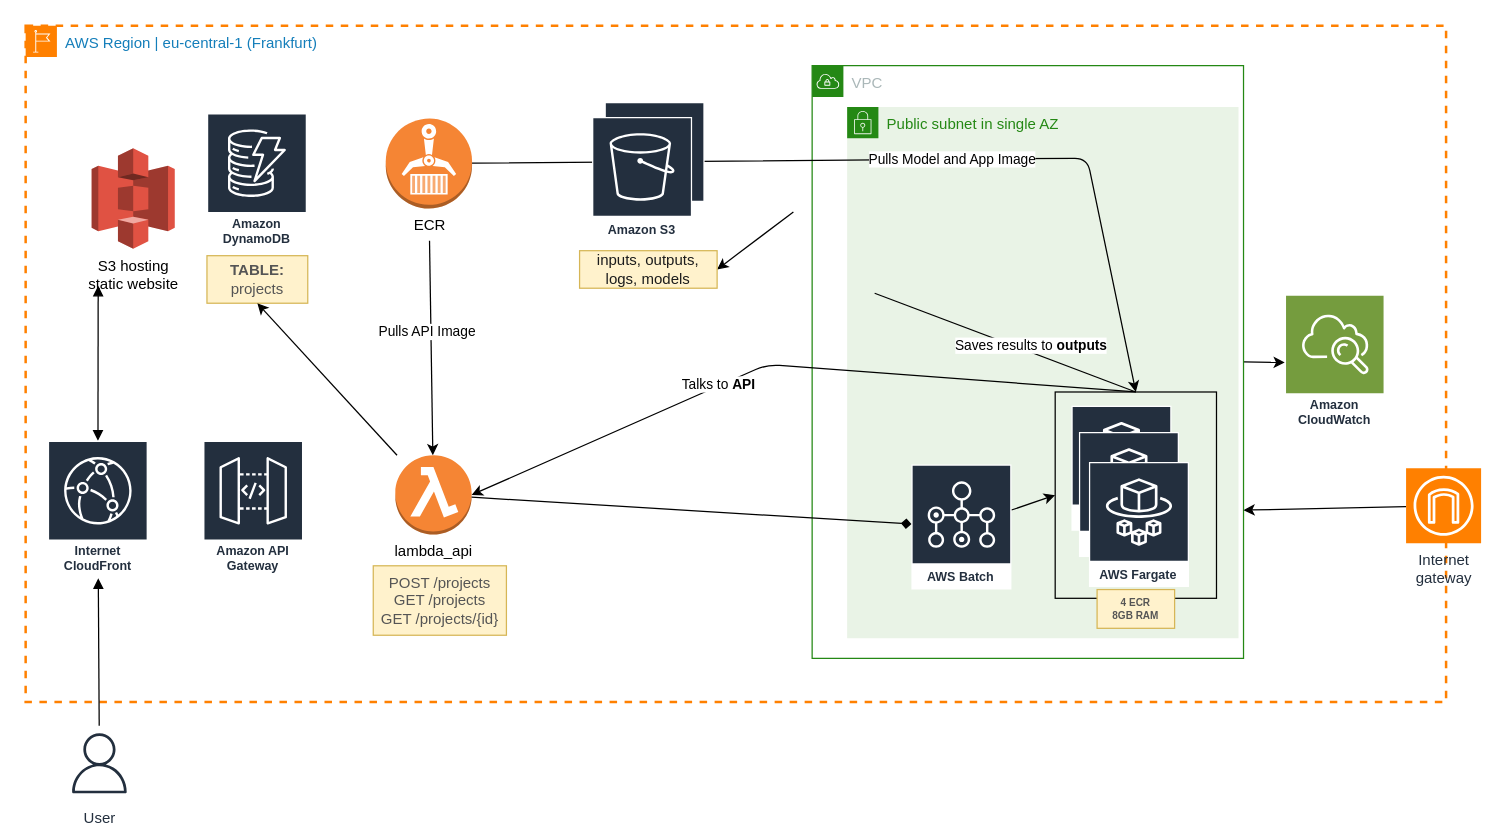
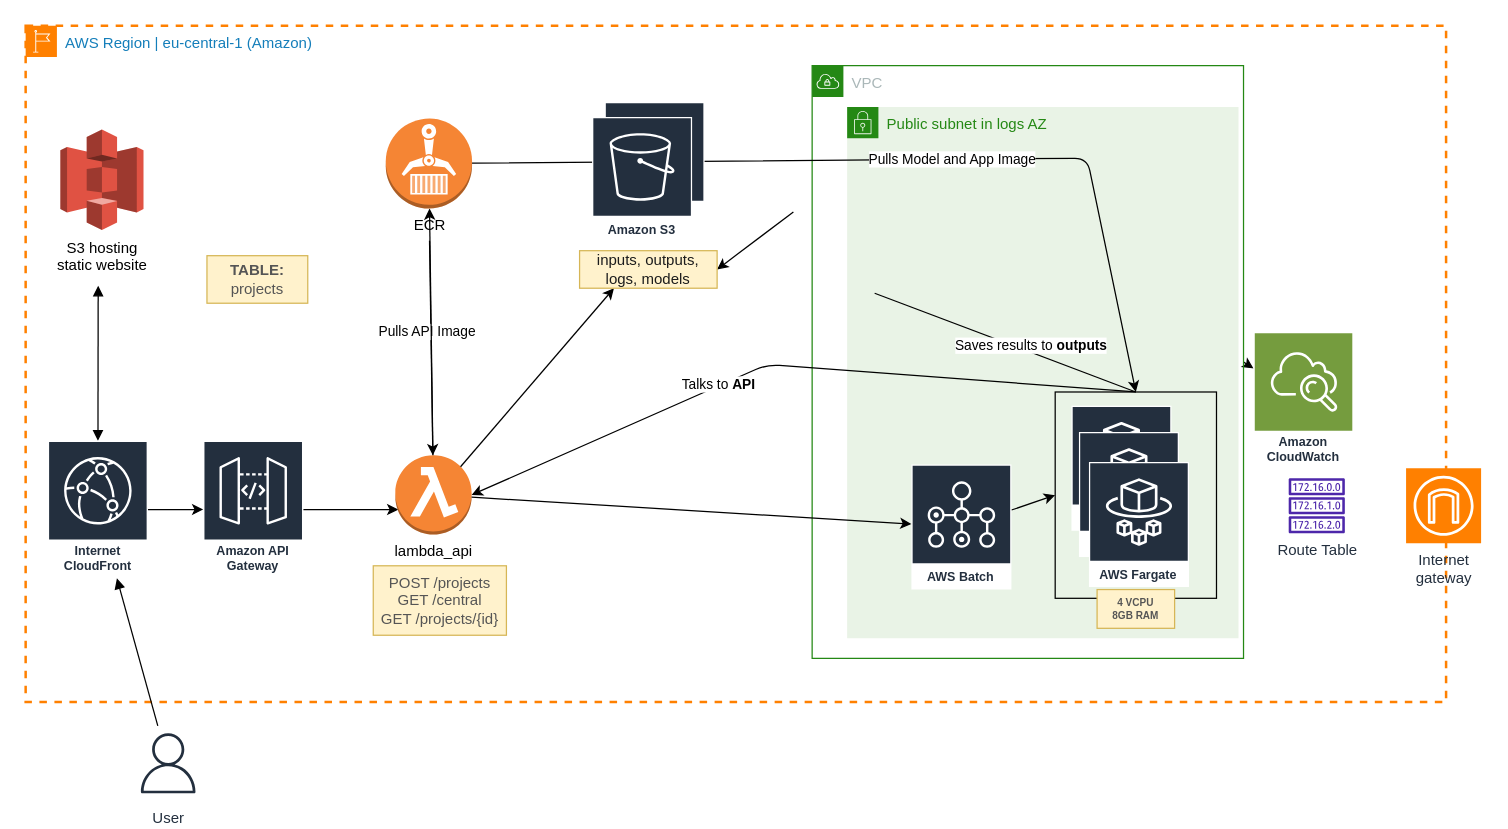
(207, 43) -> (195, 43)
(979, 125) -> (972, 125)
(257, 182) -> none
(133, 198) -> (102, 180)
(1334, 363) -> (1303, 401)
none -> (534, 381)
(330, 382) -> (430, 228)
none -> (1316, 506)
(1328, 508) -> none
none -> (171, 509)
none -> (346, 509)
(900, 523) -> (901, 523)
(440, 601) -> (440, 601)
(1136, 609) -> (1136, 609)
(99, 763) -> (168, 763)
